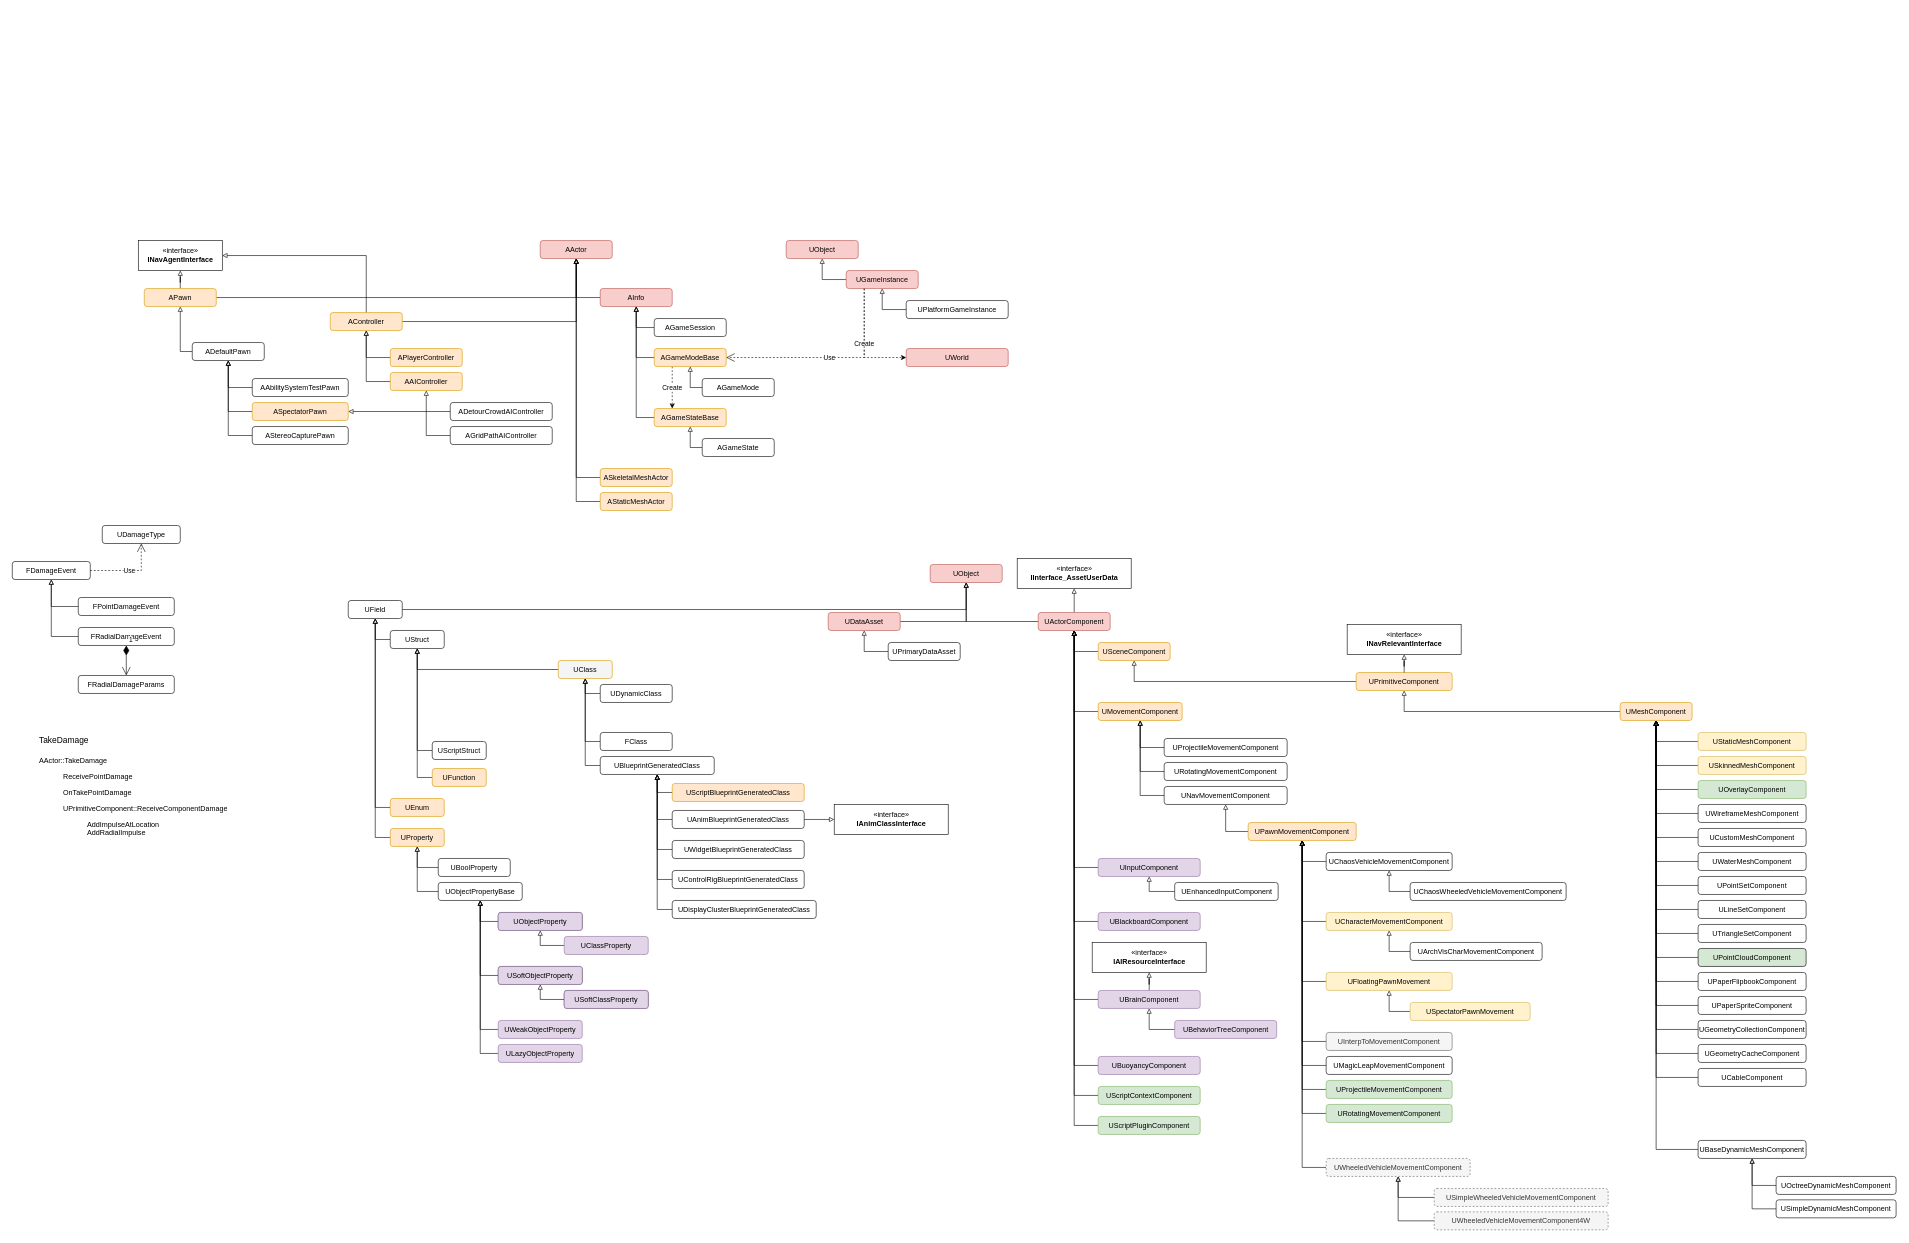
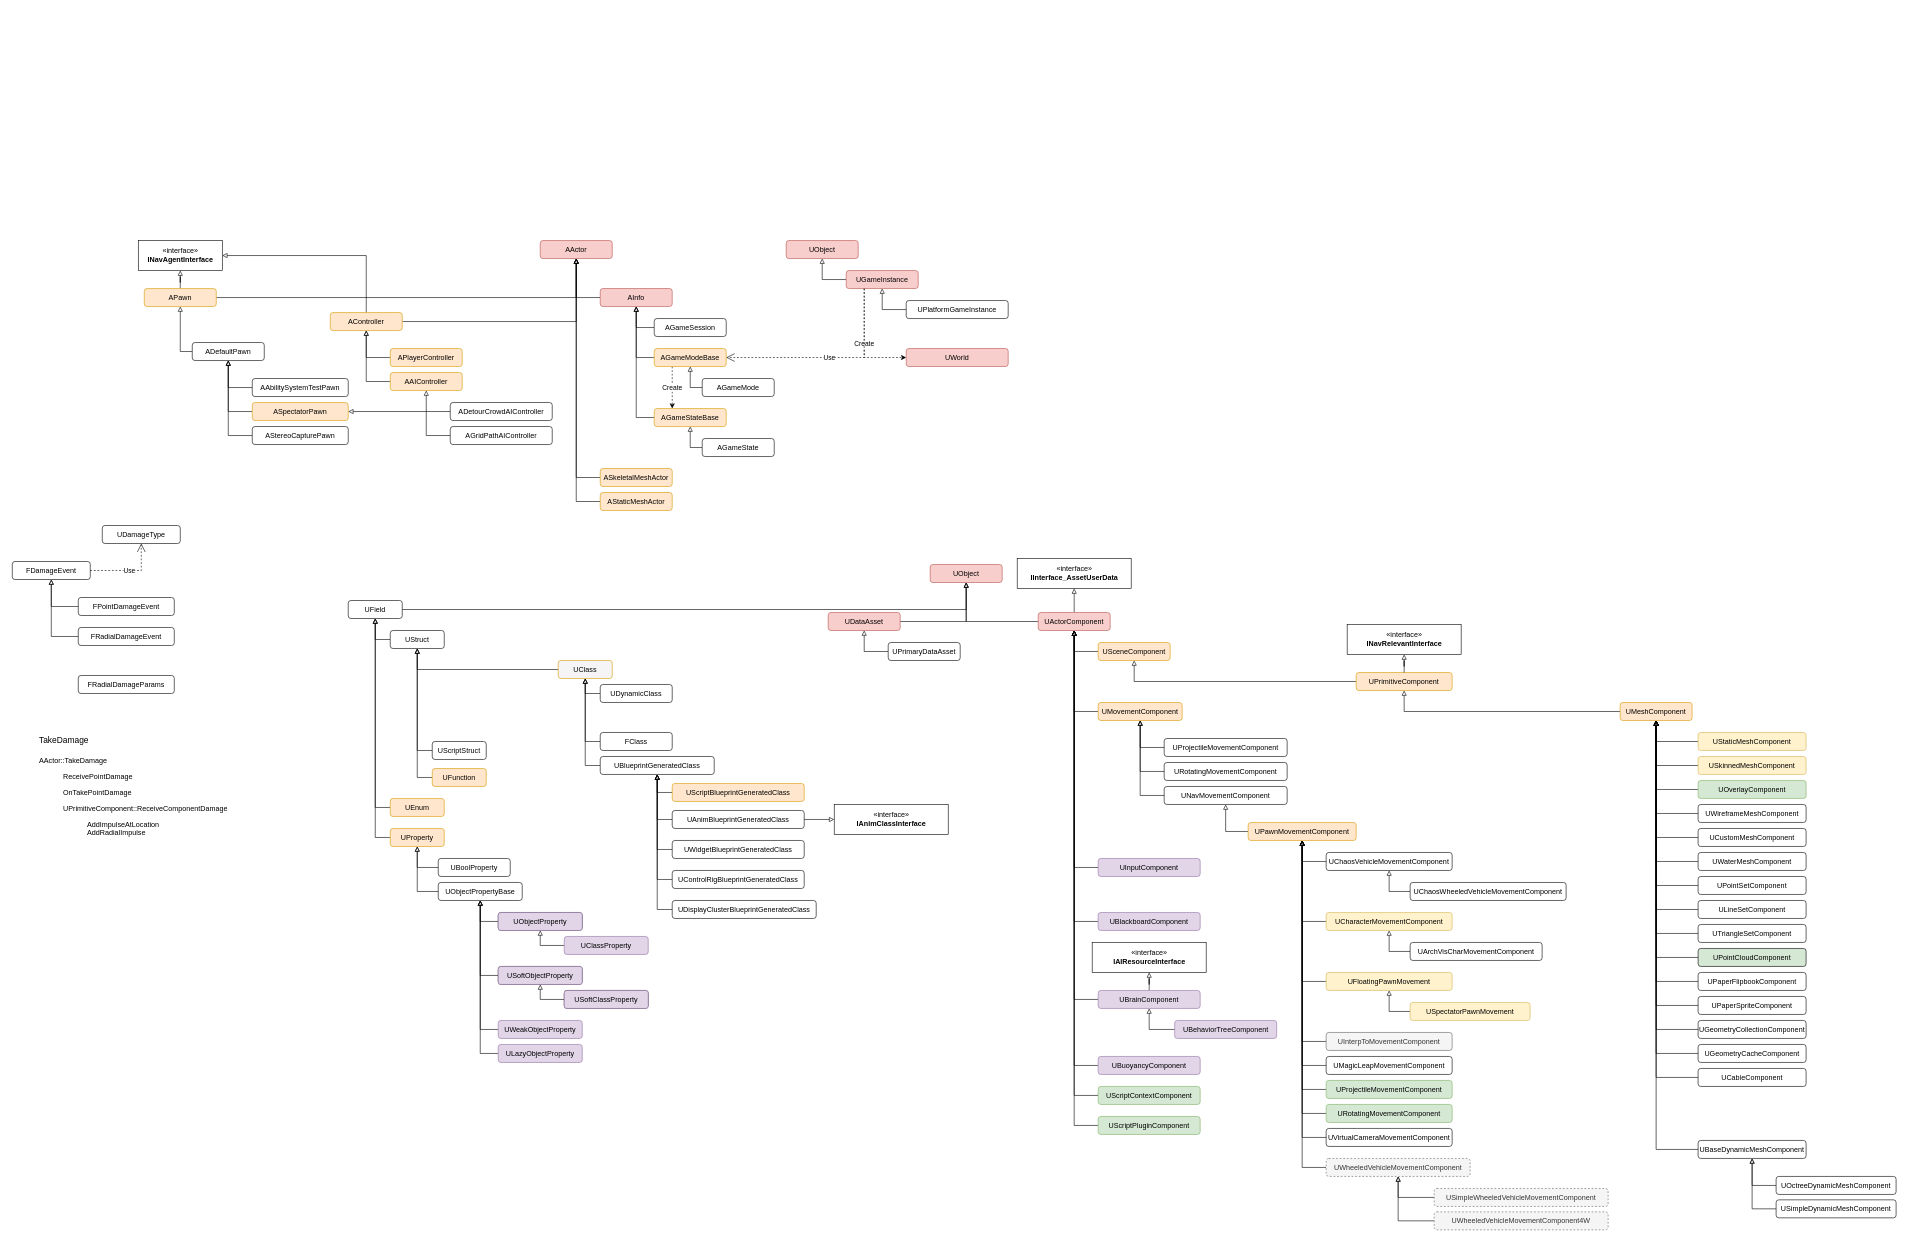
(126, 671) -> none
(1157, 891) -> none
(1227, 891) -> none
none -> (1315, 1137)
none -> (1389, 1137)
